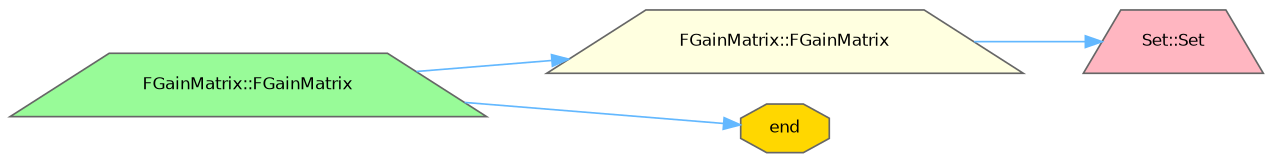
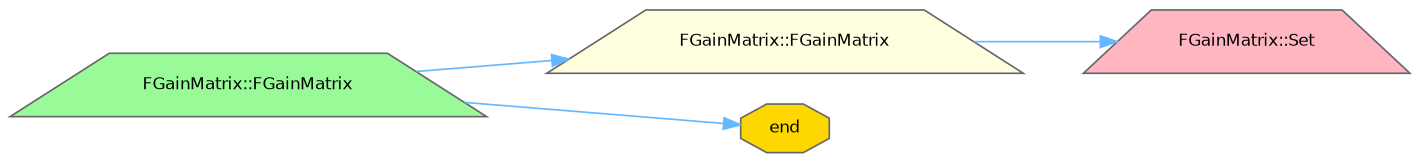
(1173, 42) -> (1247, 42)
